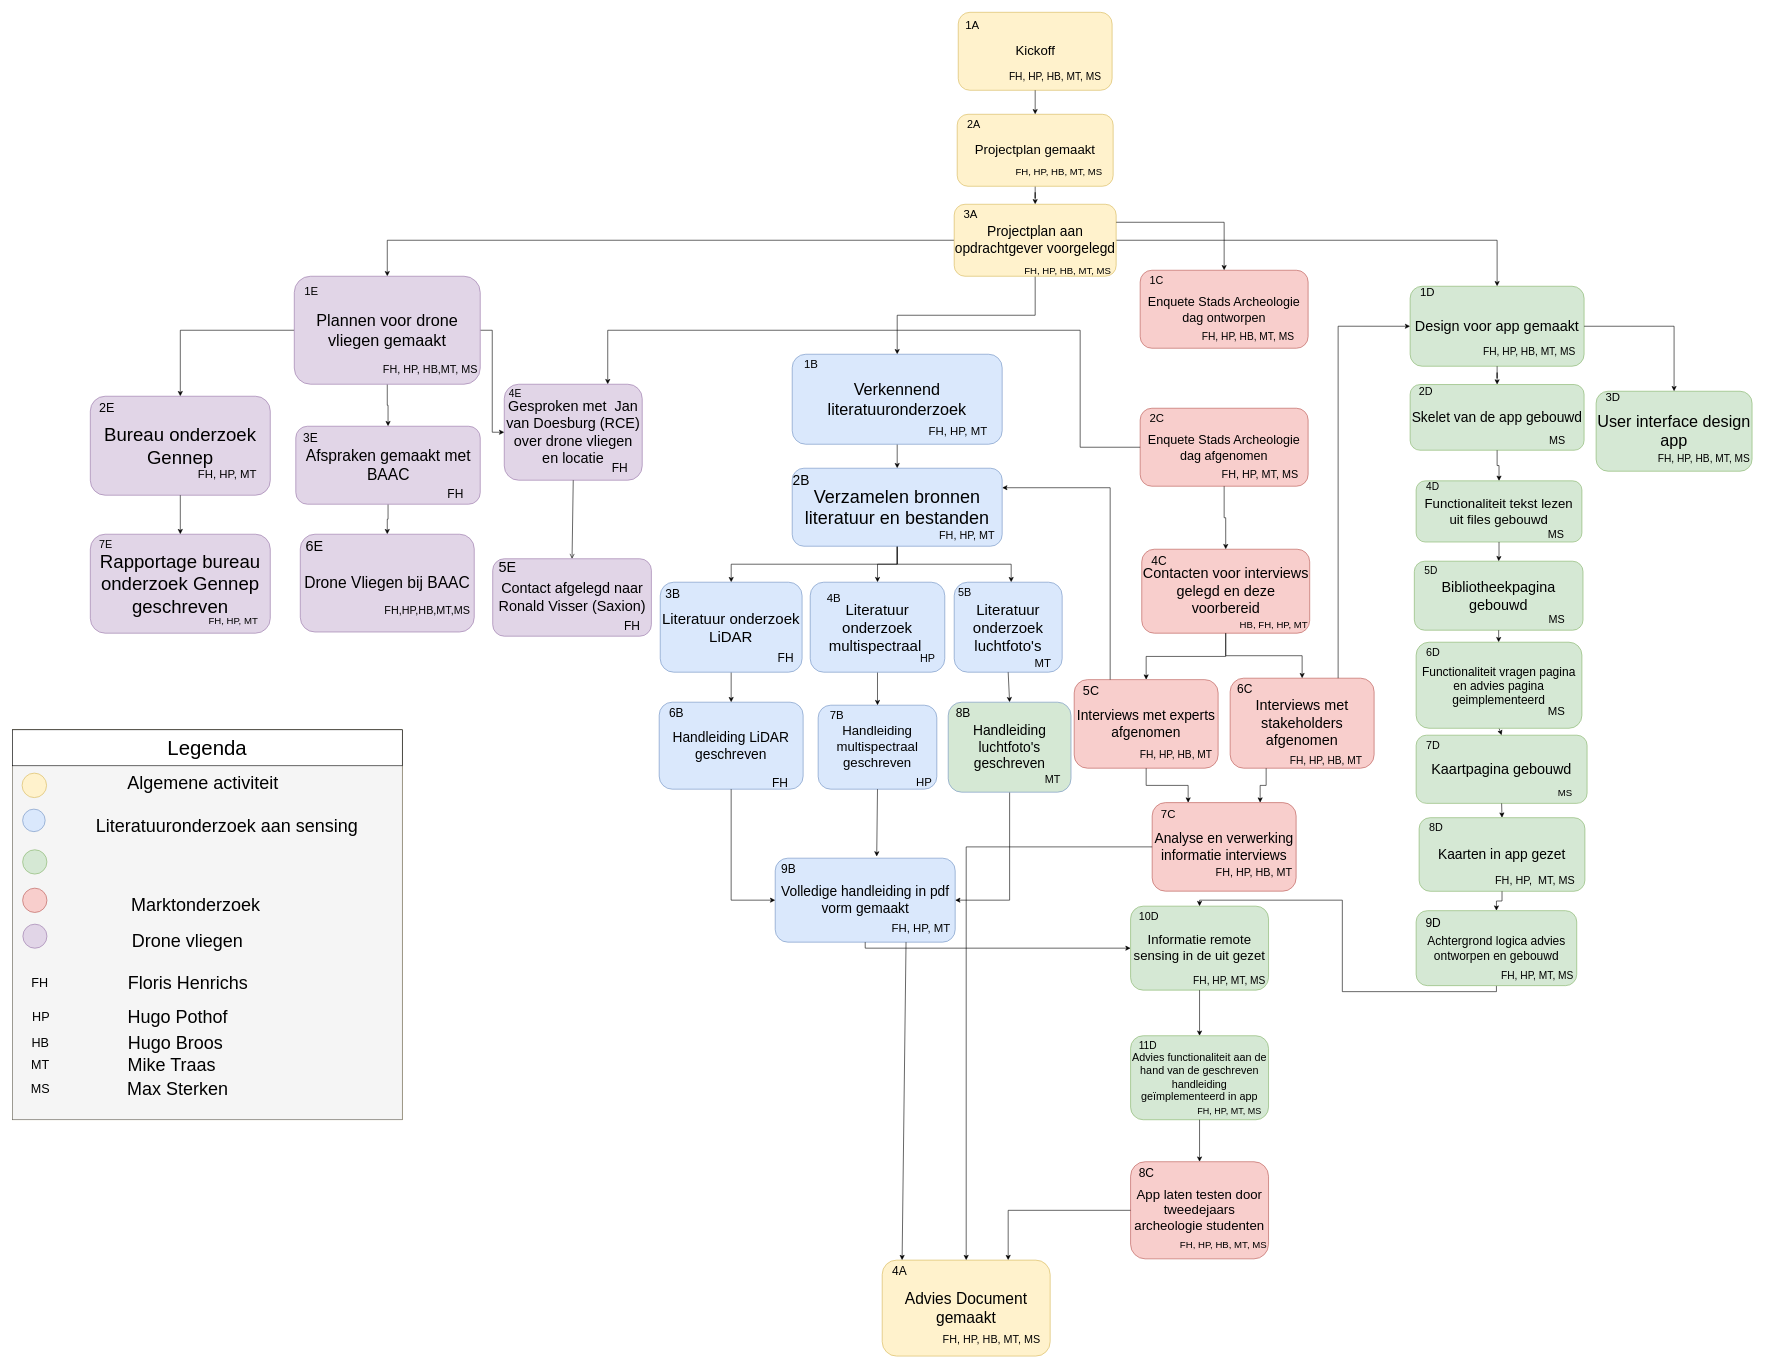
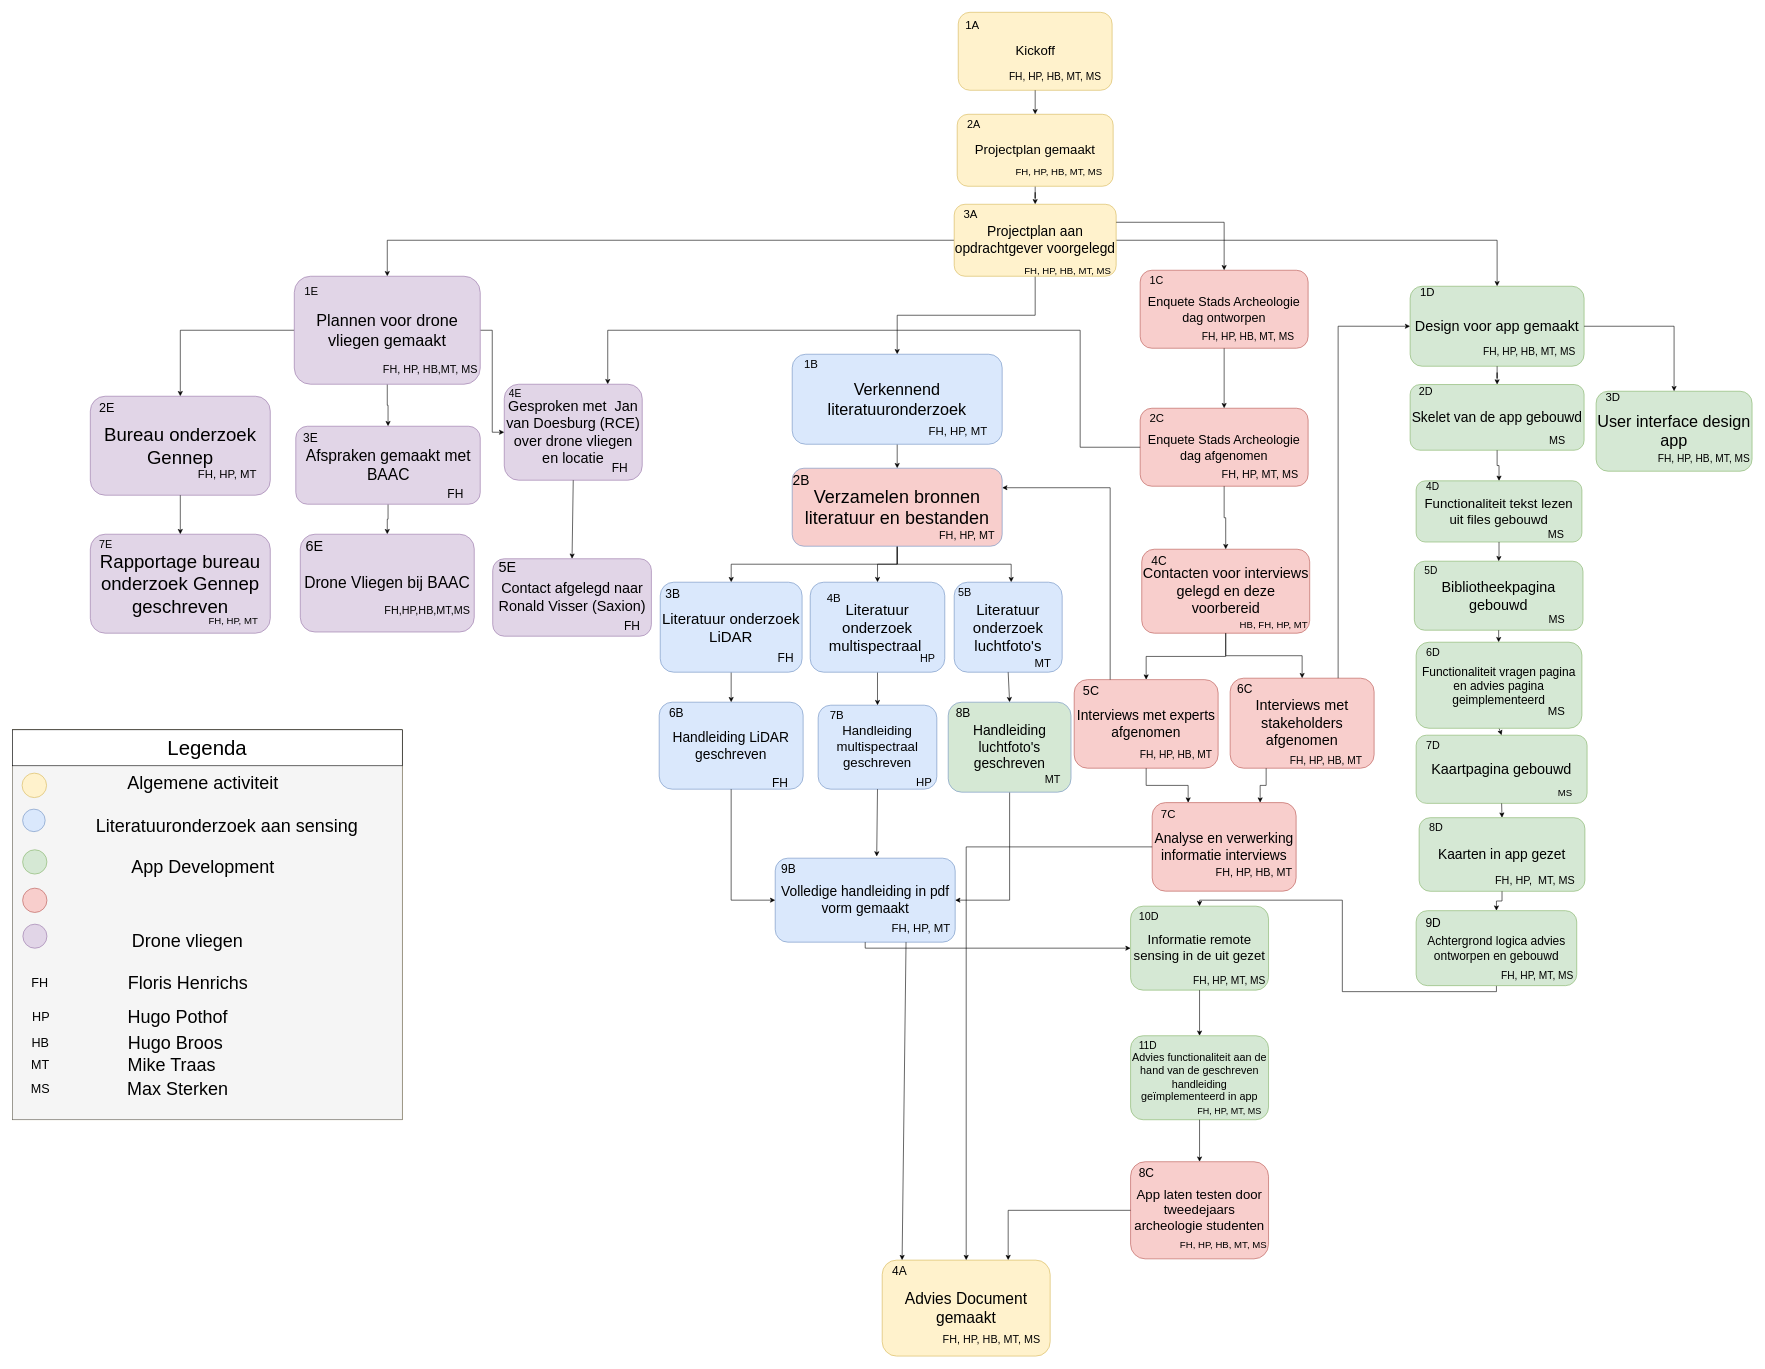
none -> (1224, 402)
(897, 507) -> (897, 507)
(572, 554) -> (572, 553)
none -> (203, 867)
(196, 905) -> none
